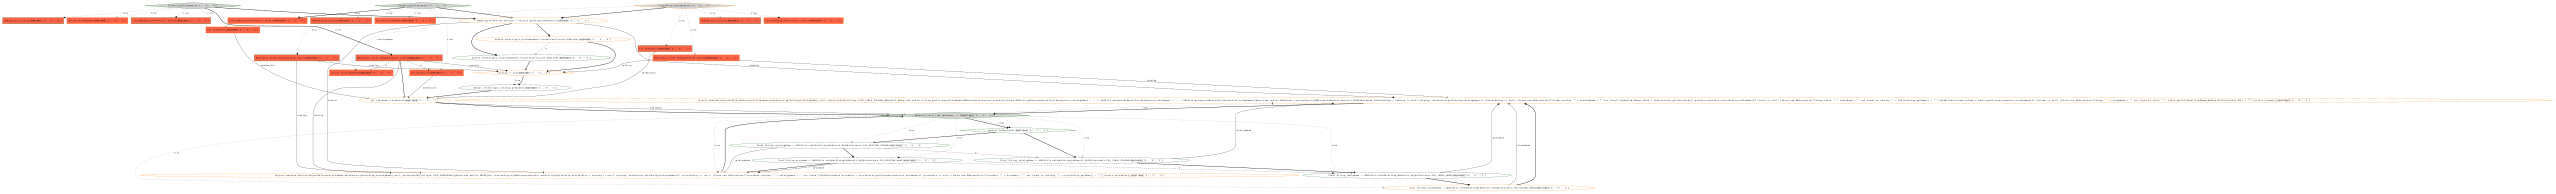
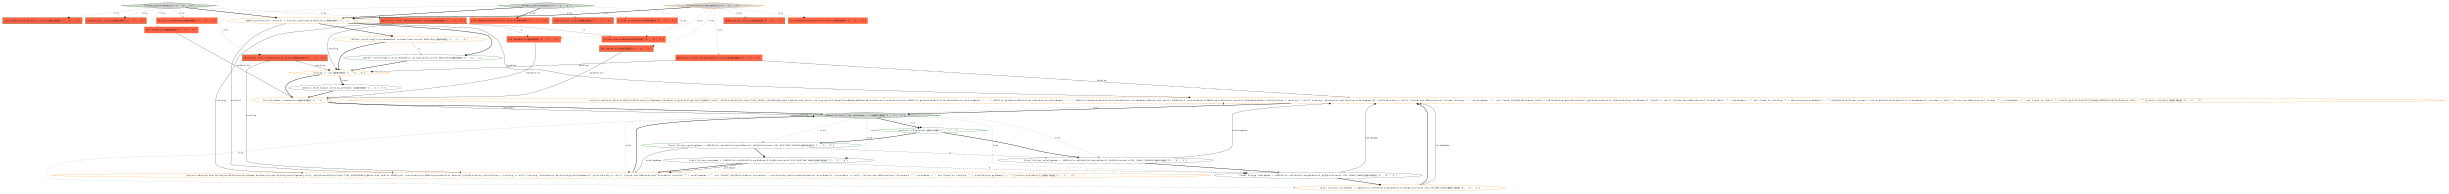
(297, 26) -> (287, 12)
(385, 39) -> (700, 21)
(403, 78) -> (296, 80)
(460, 94) -> (321, 94)
